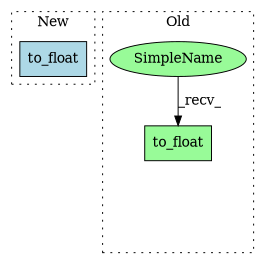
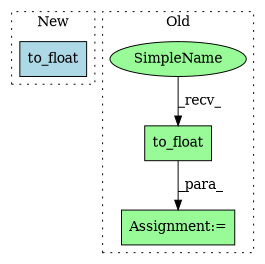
none -> (178, 227)
